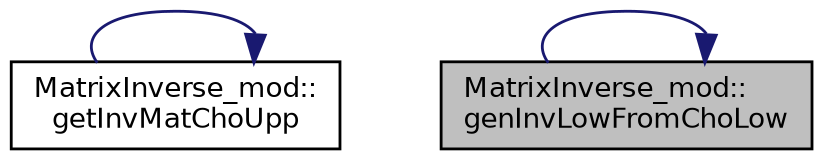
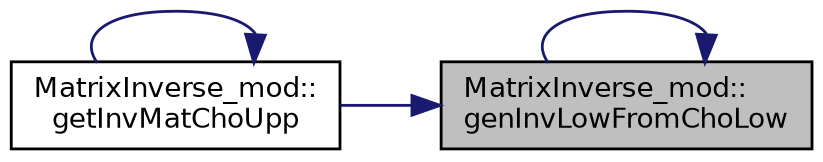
none -> (376, 105)
